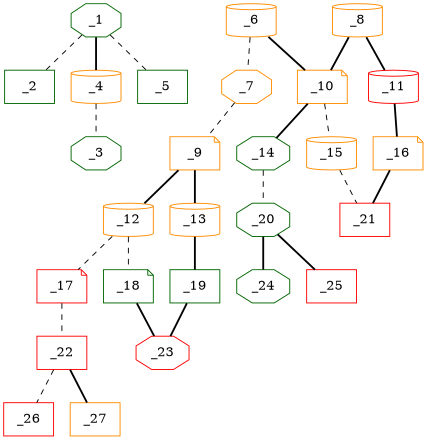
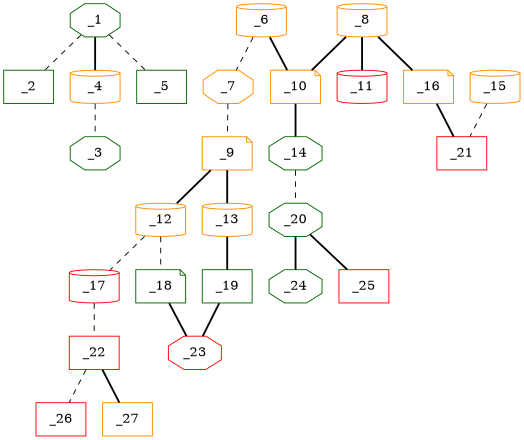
(327, 120) -> none
(396, 120) -> (395, 54)
(62, 286) -> (94, 286)
